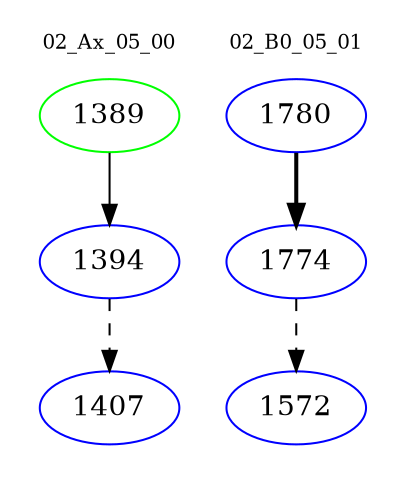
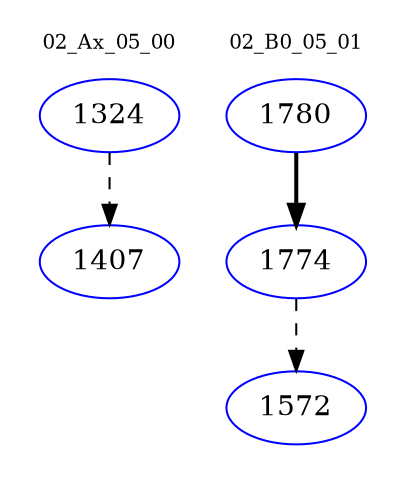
(110, 116) -> none
(110, 262) -> (110, 116)
